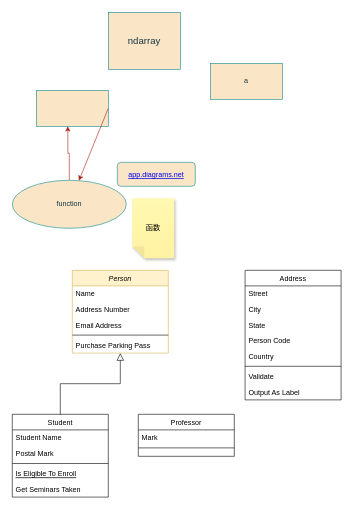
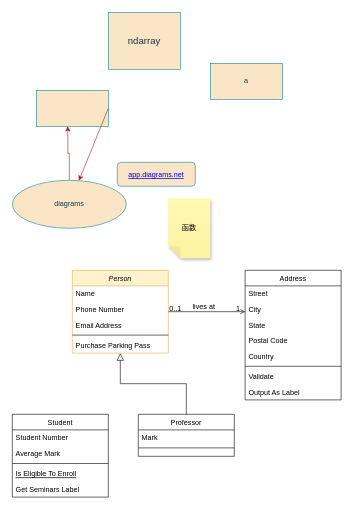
(69, 204) -> (69, 204)
(153, 228) -> (189, 228)
(103, 310) -> (99, 310)
none -> (207, 312)
(270, 341) -> (269, 341)
(74, 384) -> none
none -> (169, 384)
(39, 438) -> (43, 438)
(36, 454) -> (39, 454)
(49, 490) -> (48, 490)
